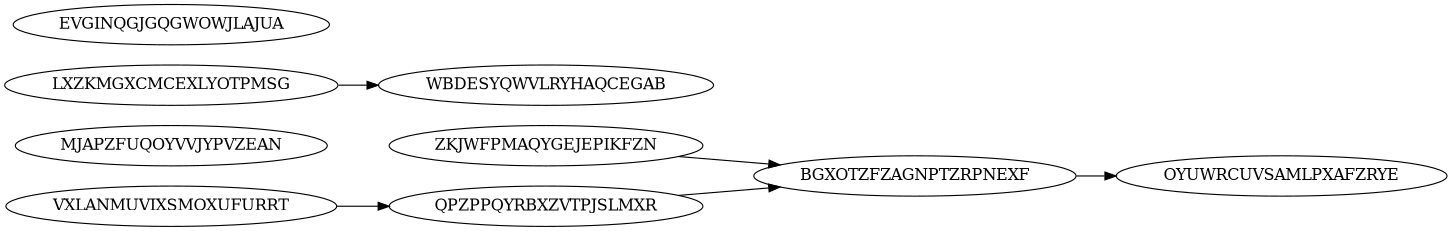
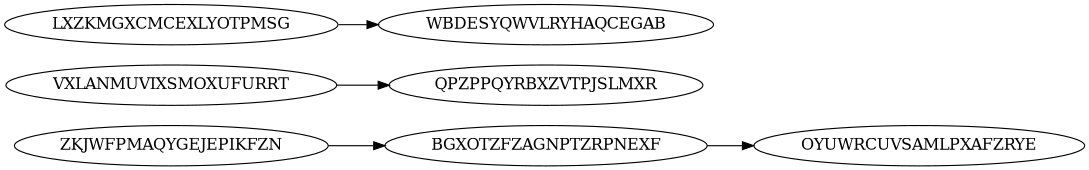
(171, 25) -> none
(171, 146) -> none
(724, 192) -> none
